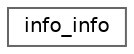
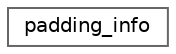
(67, 27) -> (88, 27)
